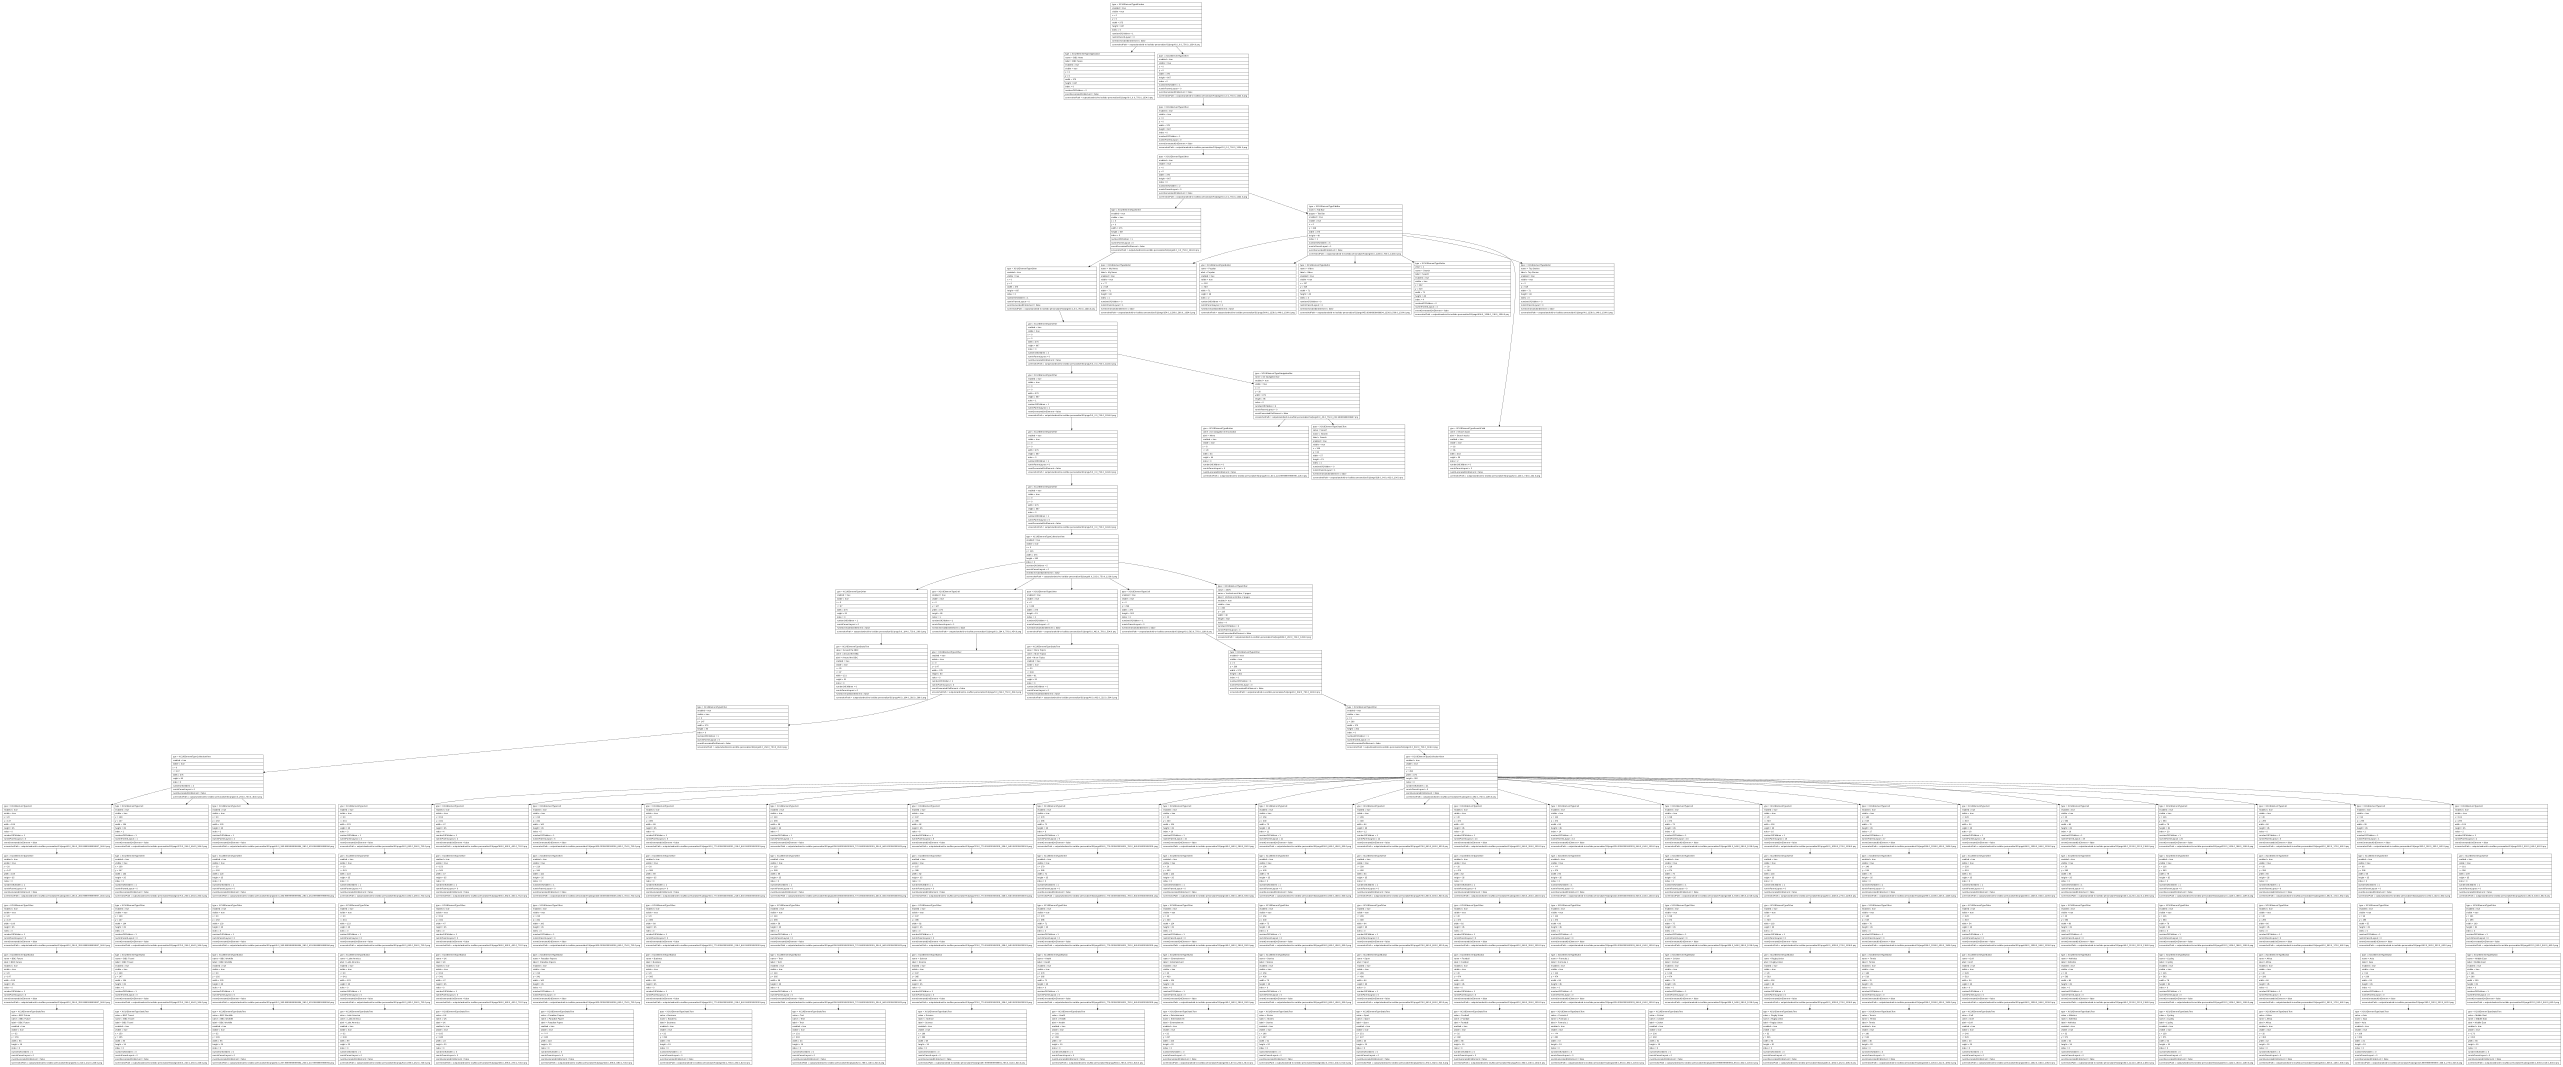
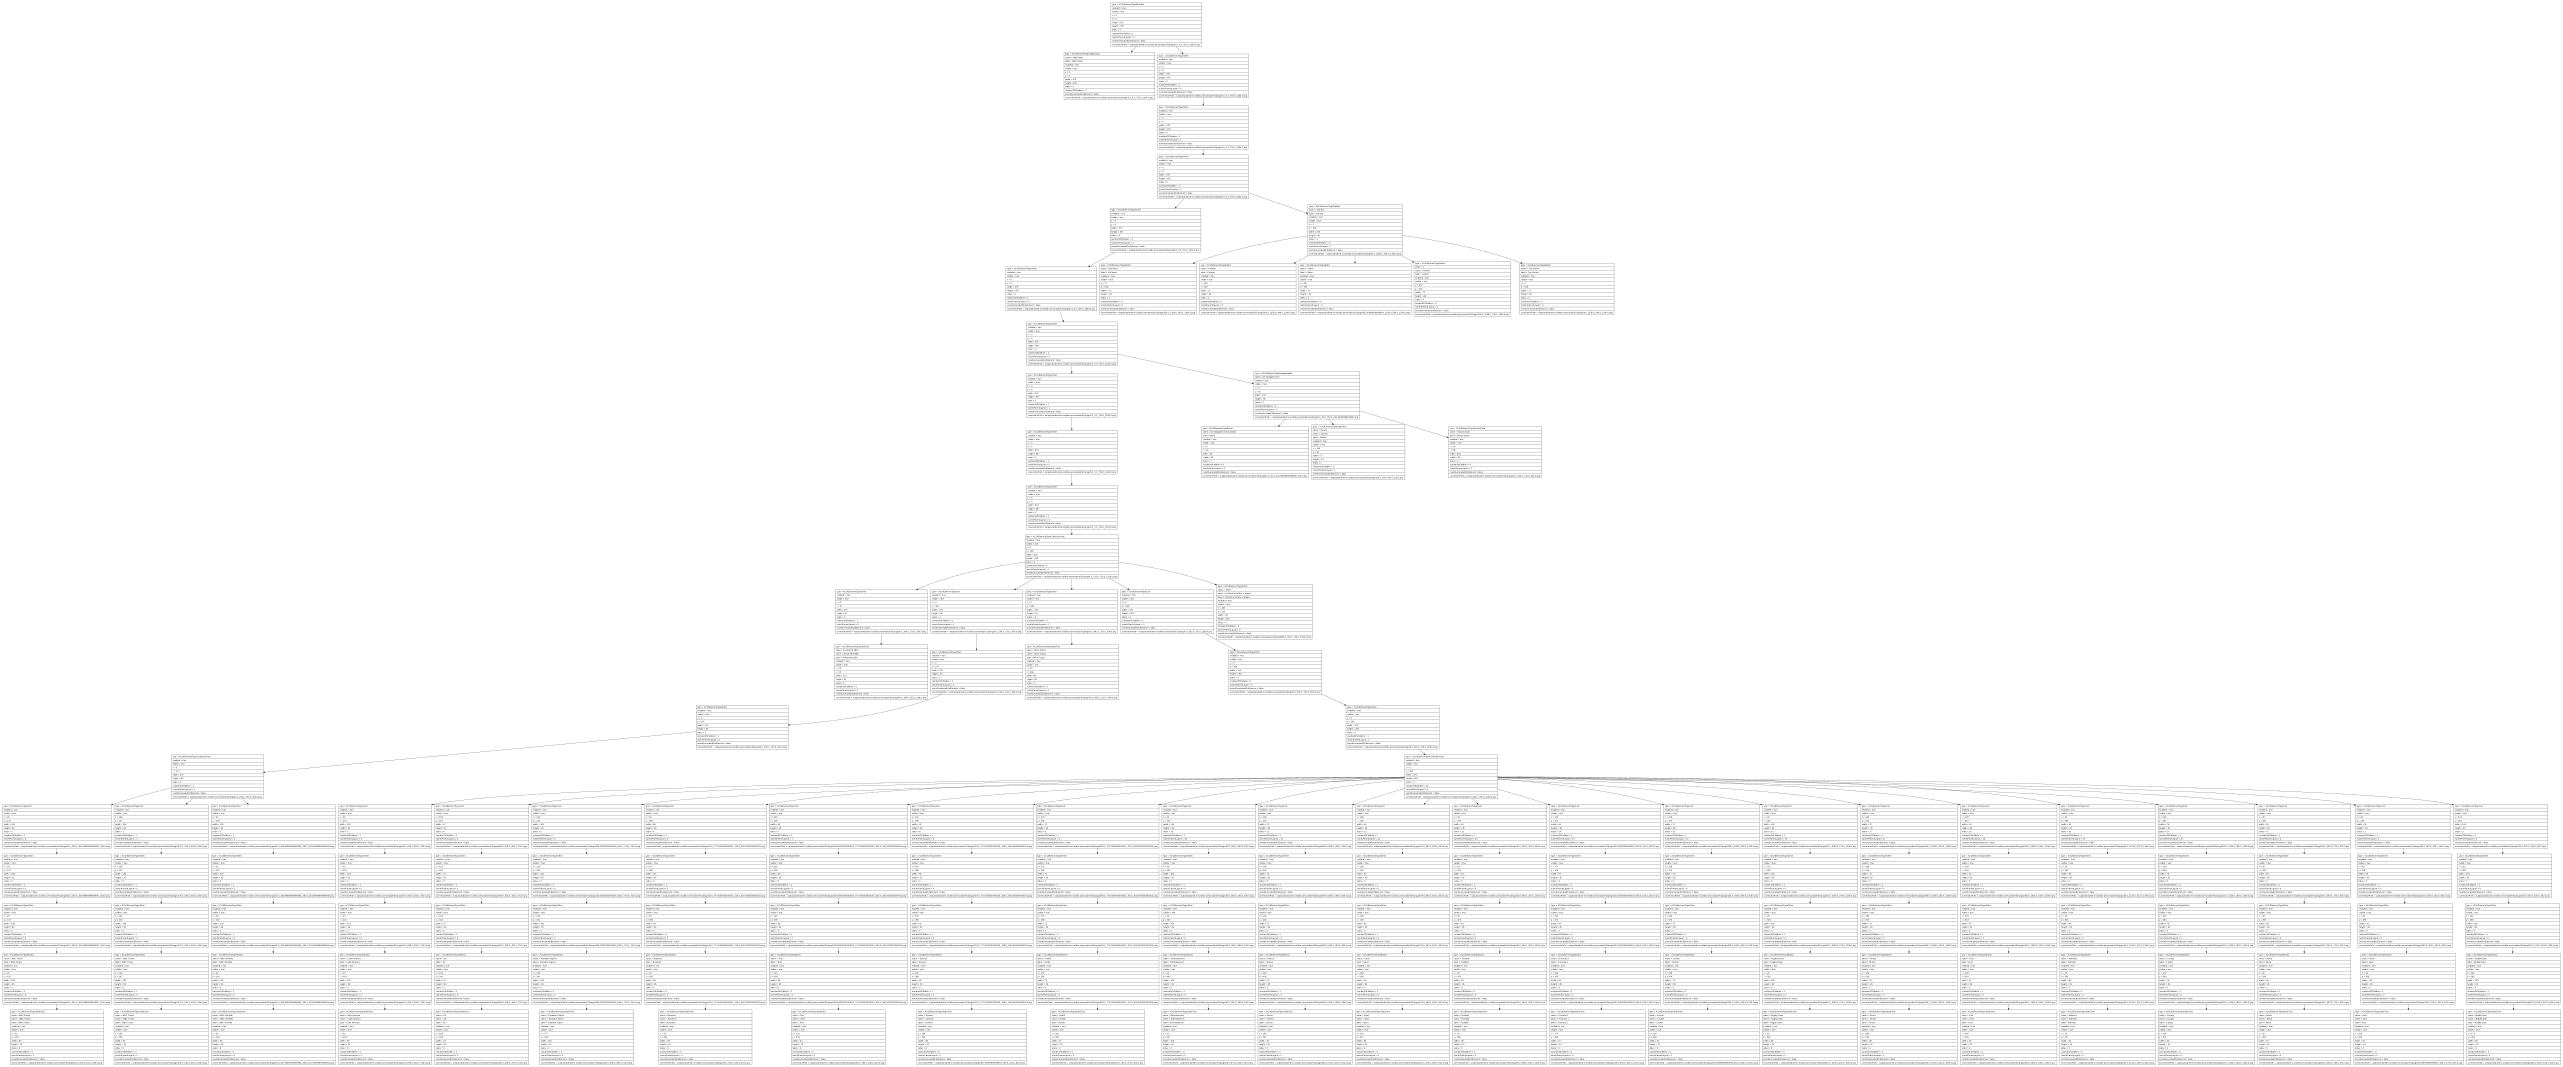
(1317, 214) -> (1316, 214)
(1515, 286) -> (1403, 424)
